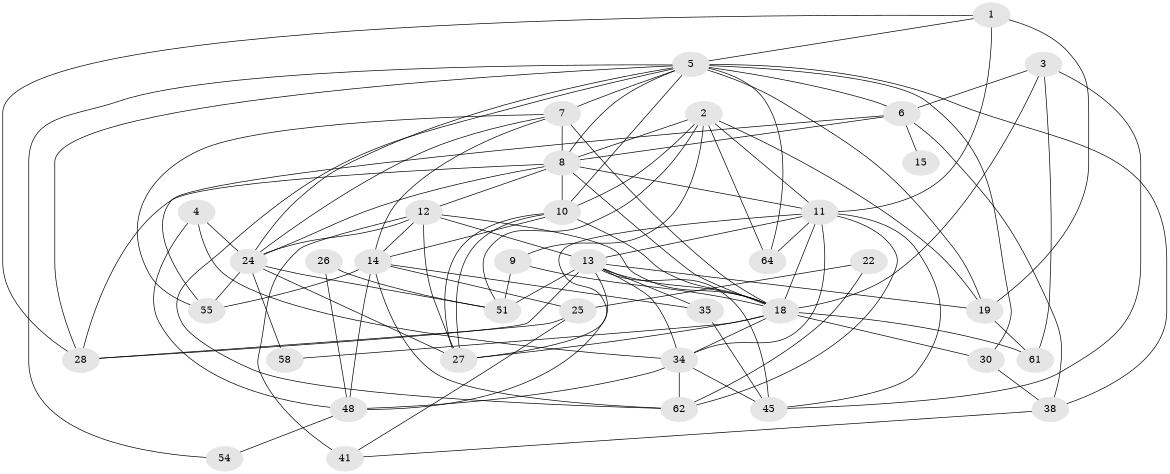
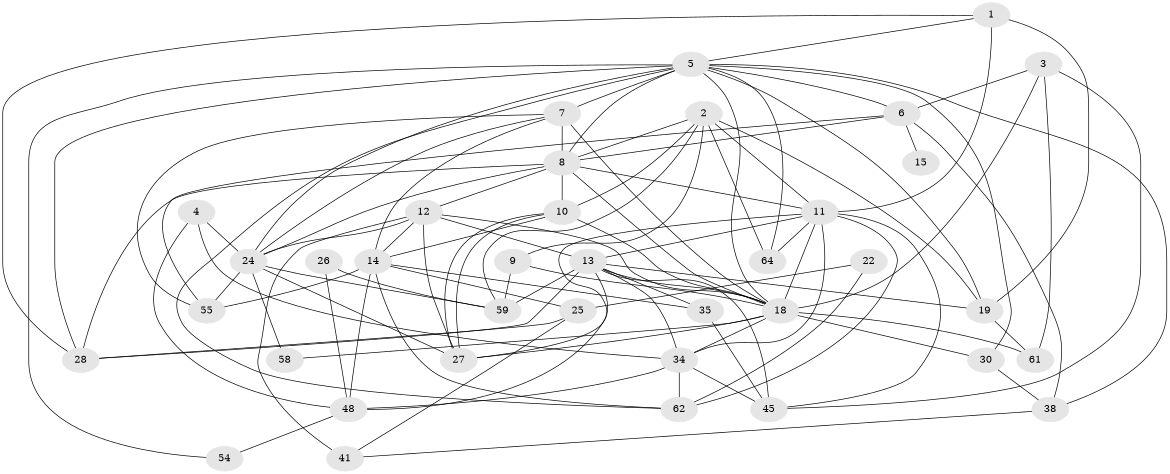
(632, 132) -> (738, 175)
(503, 311) -> (503, 311)
